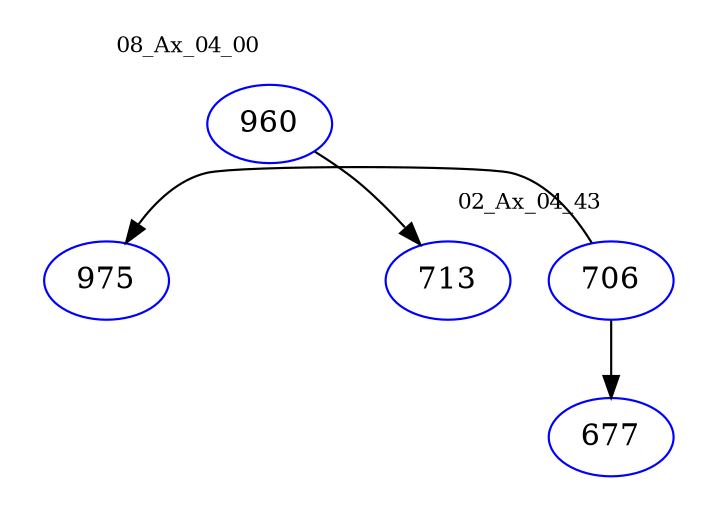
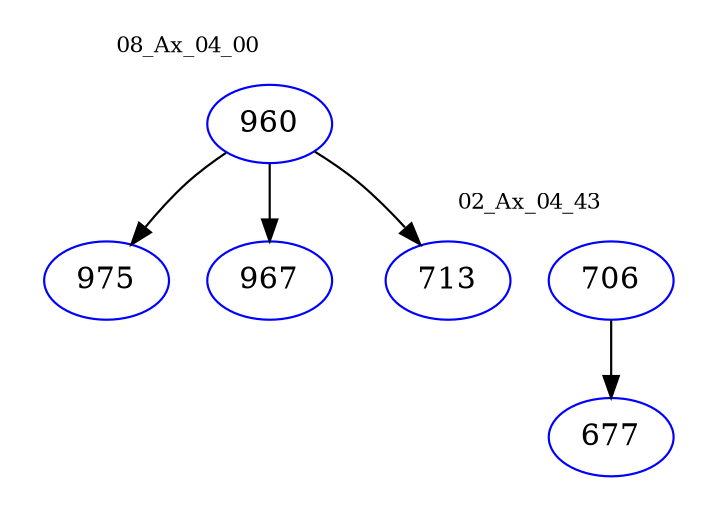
(370, 167) -> (183, 187)
none -> (270, 281)
